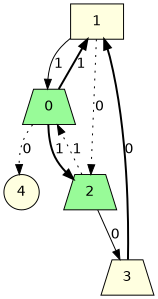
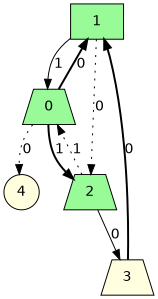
(97, 22) -> (97, 22)
(81, 64) -> (81, 64)
